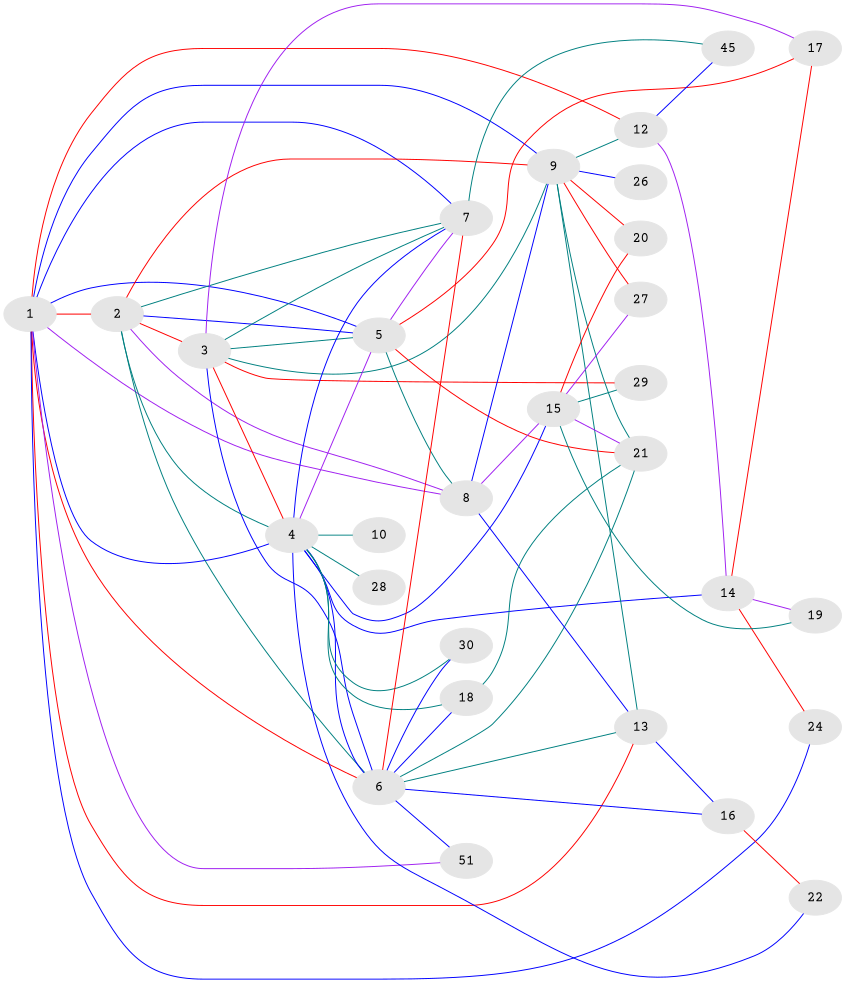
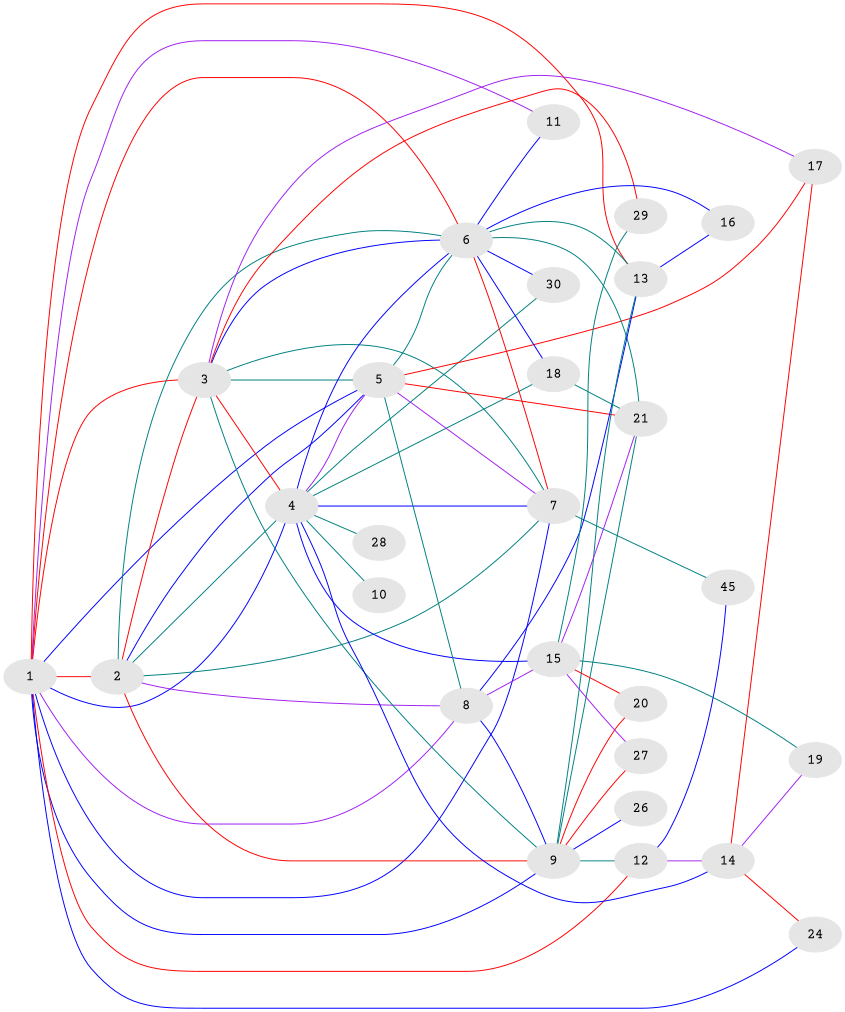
none -> (423, 310)
none -> (60, 486)
(466, 861) -> (554, 122)
(815, 898) -> none
